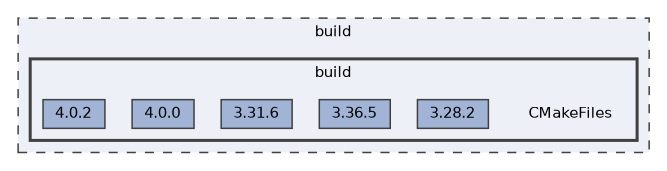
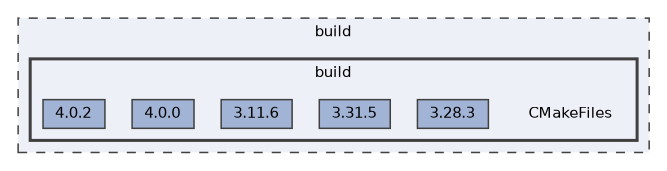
(257, 114) -> (257, 114)
(355, 114) -> (355, 114)
(453, 114) -> (453, 114)
